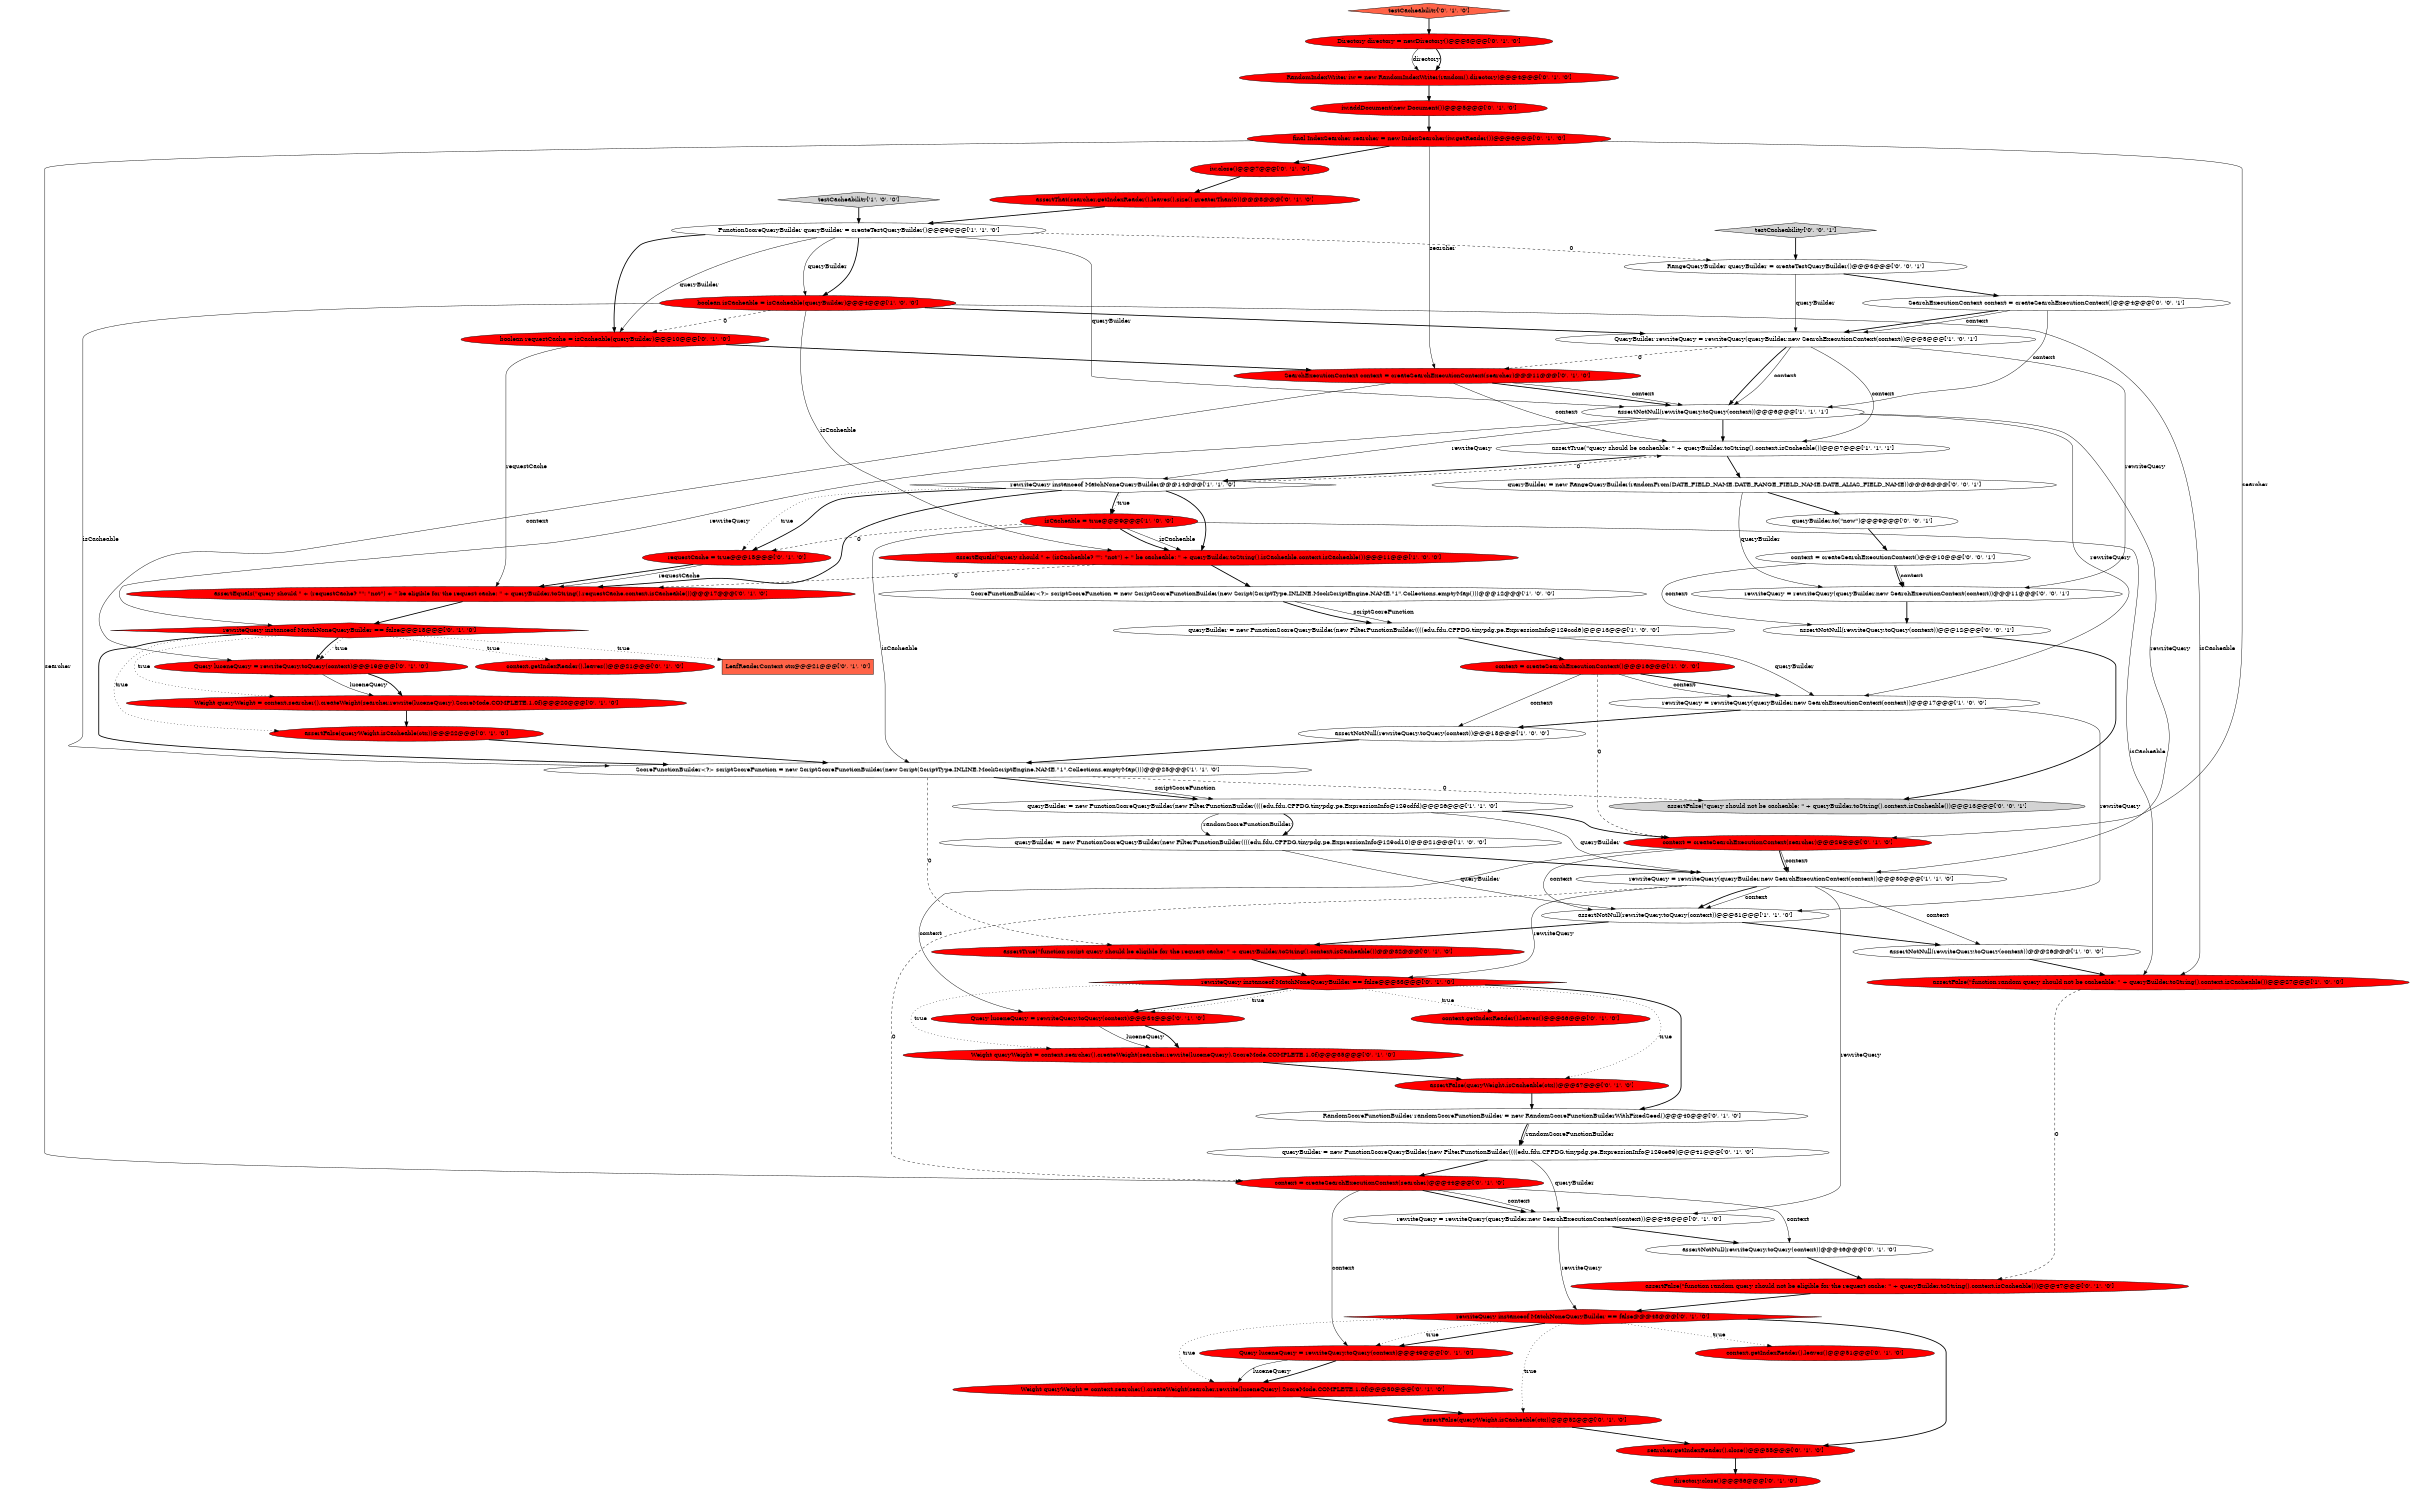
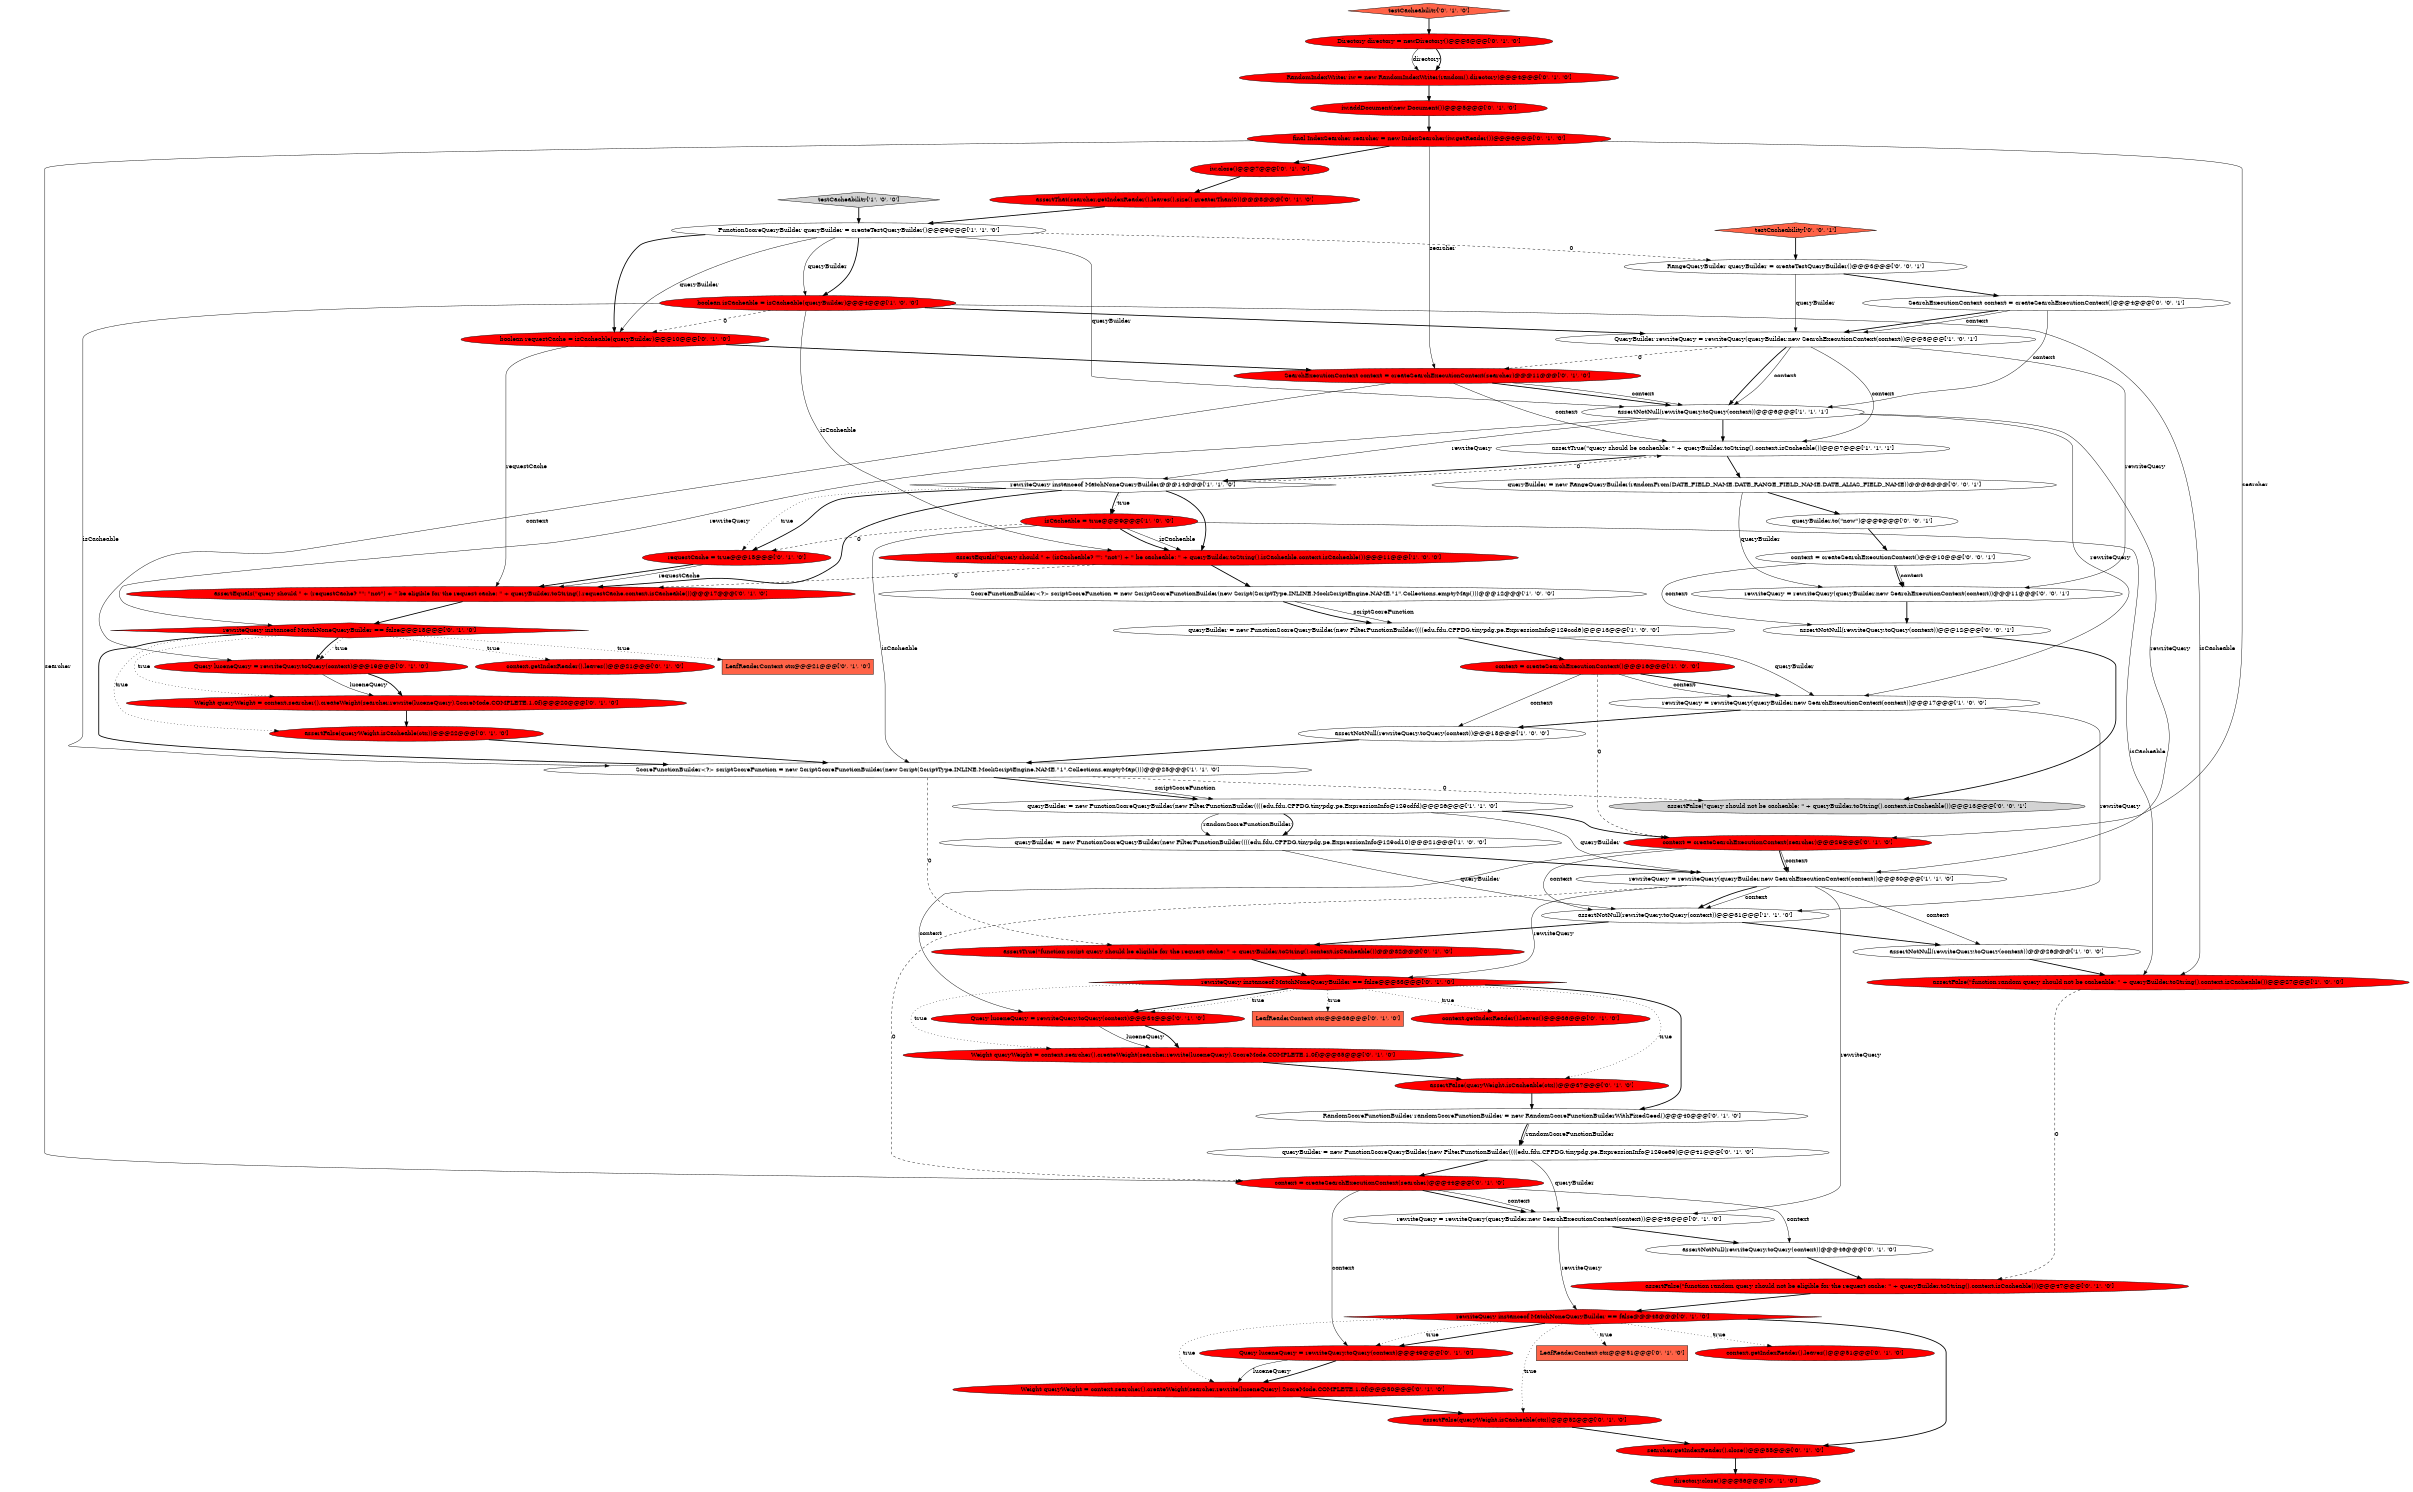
(1796, 230) -> (1796, 230)
none -> (1328, 1019)
none -> (1612, 1353)
